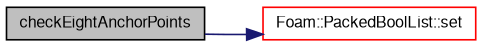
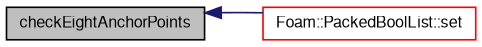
(226, 34) -> (242, 13)
